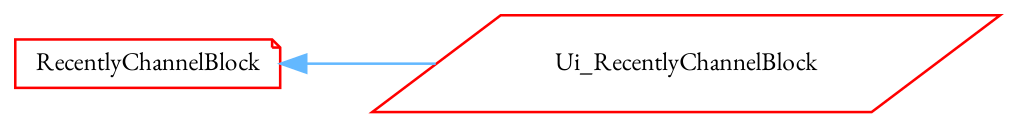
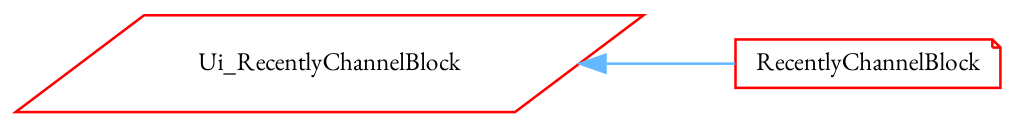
(371, 64) -> (671, 64)
